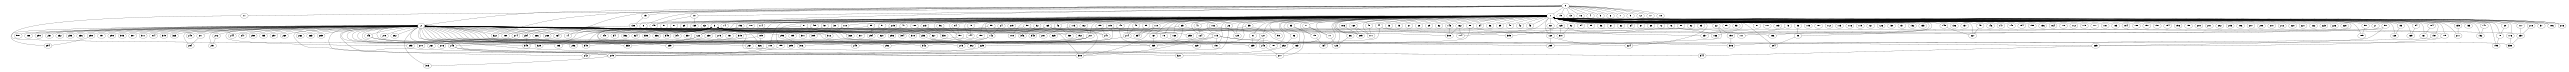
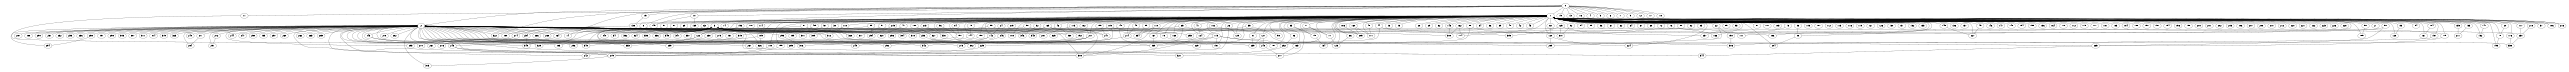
(2007, 20) -> (2463, 31)
(1409, 26) -> none
(18, 36) -> (18, 36)
none -> (1002, 36)
(2411, 36) -> none
